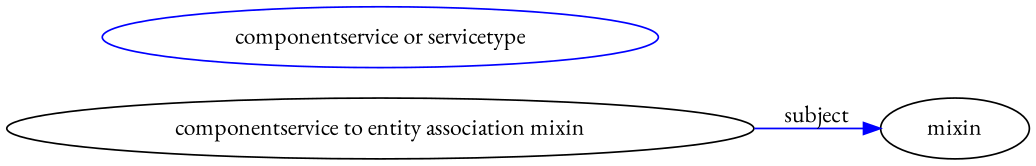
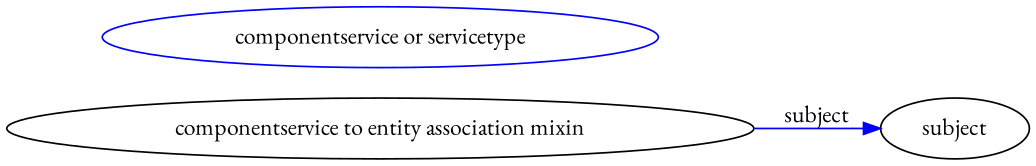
(955, 128) -> (955, 128)
